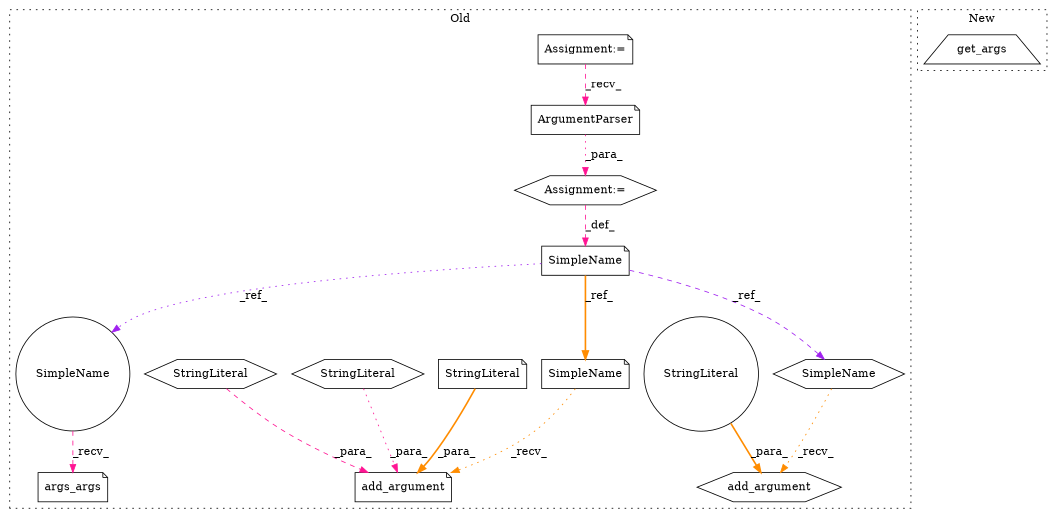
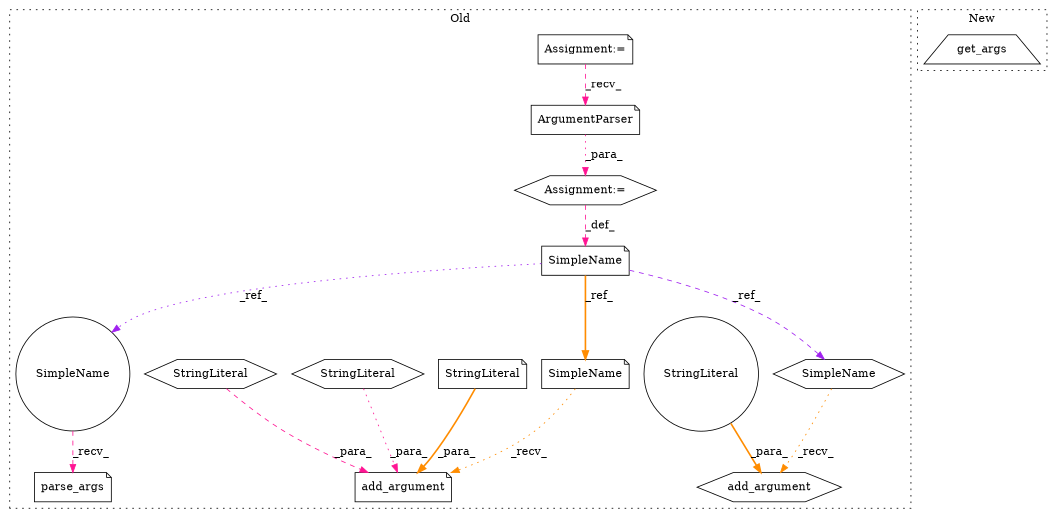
(73, 487) -> (73, 487)
